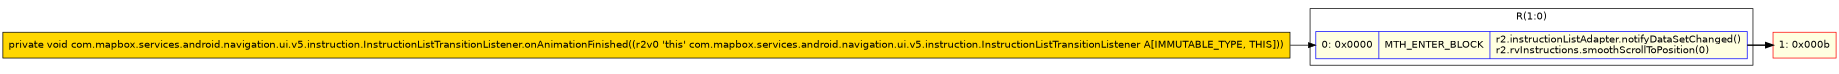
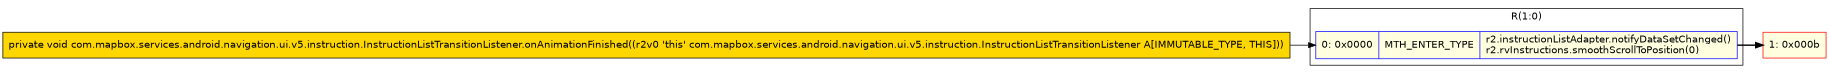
(1434, 45) -> (1429, 45)
